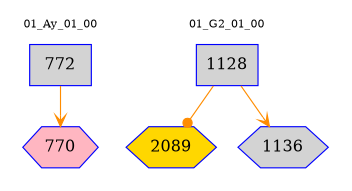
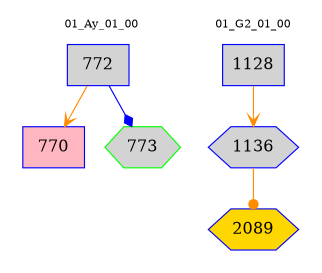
(202, 102) -> (253, 184)
(61, 147) -> (54, 147)
none -> (143, 147)
